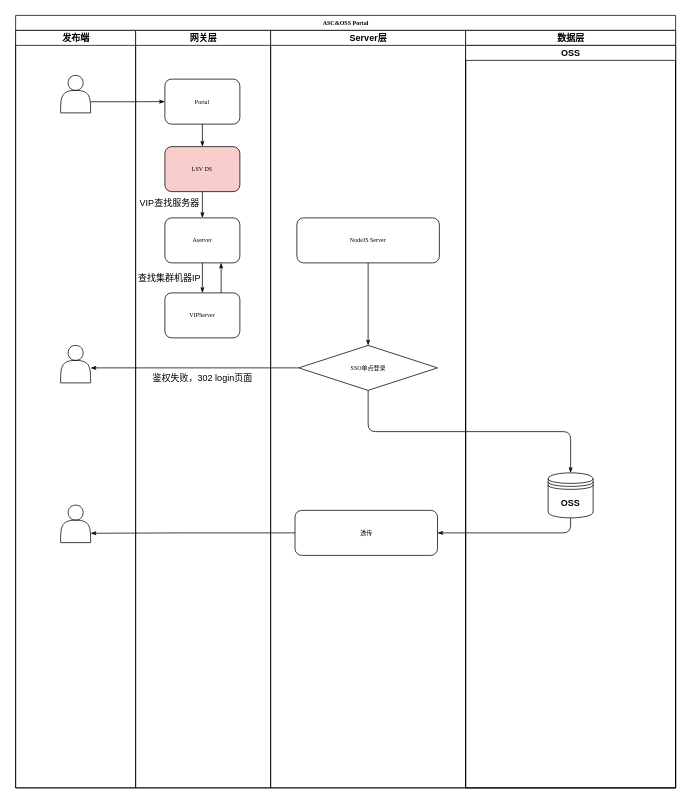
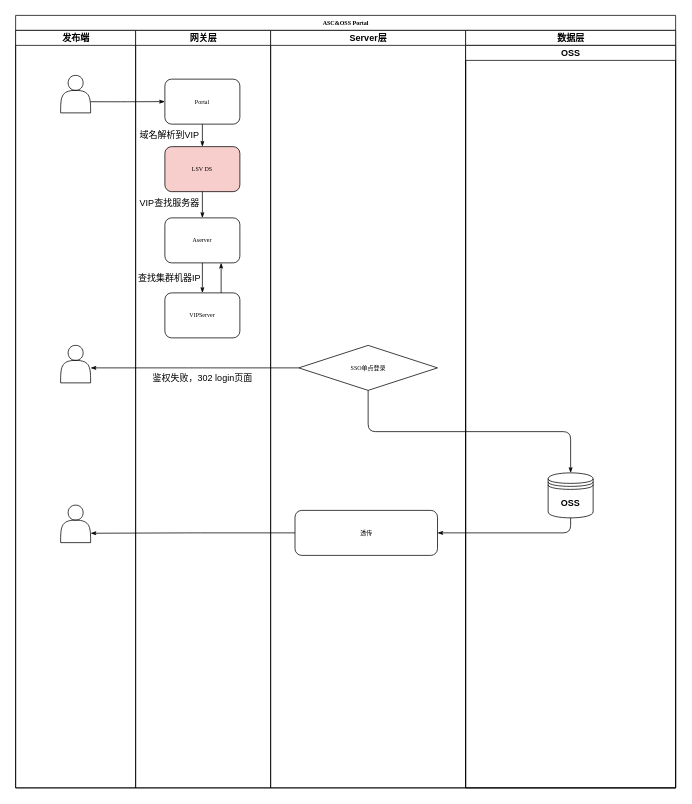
none -> (169, 135)
(368, 240) -> none
(368, 339) -> none
